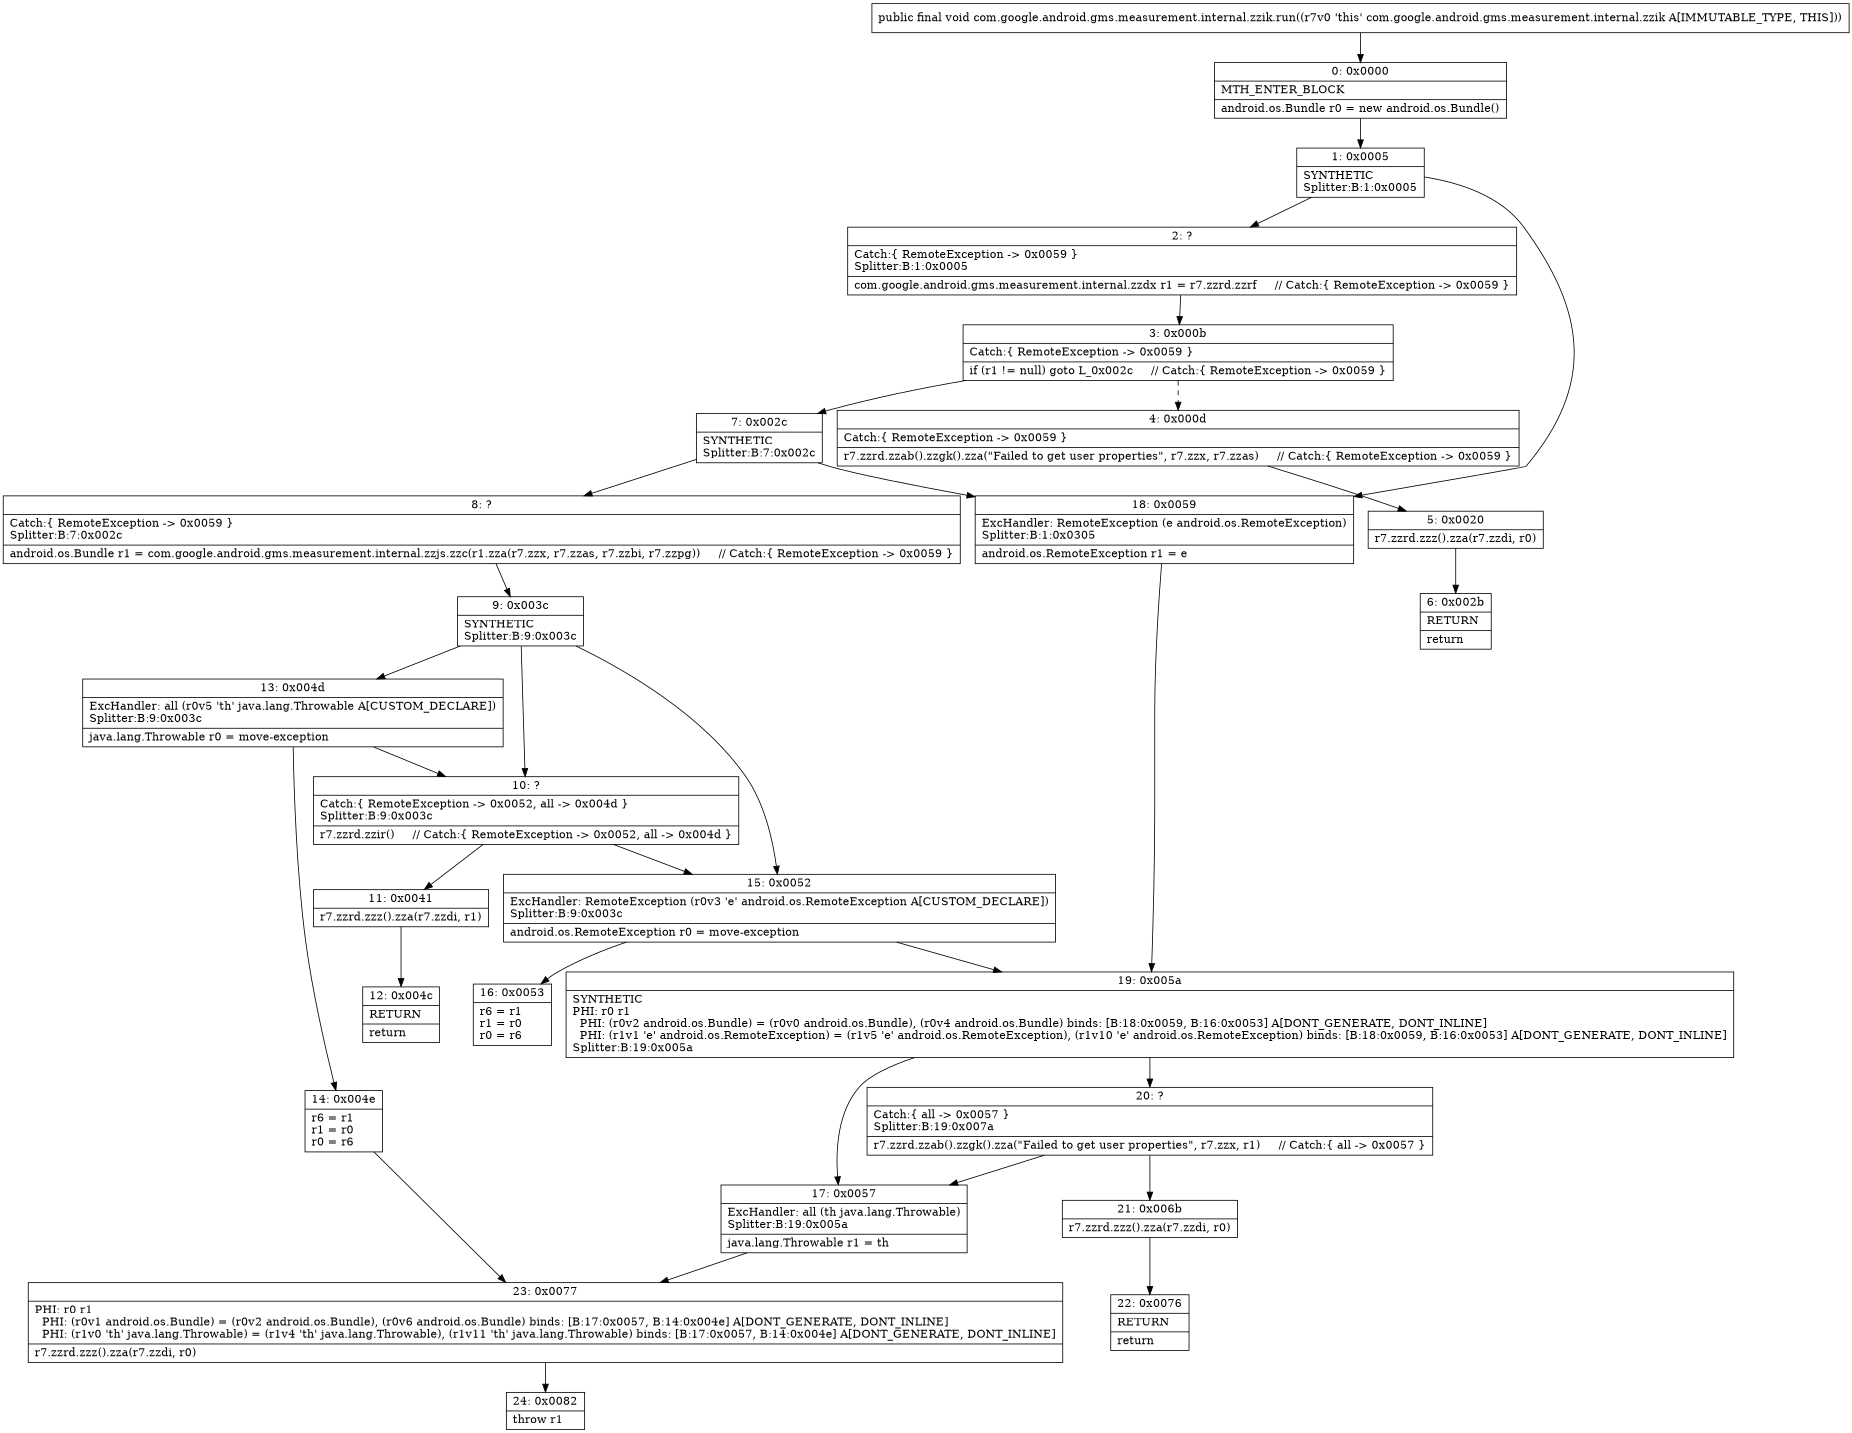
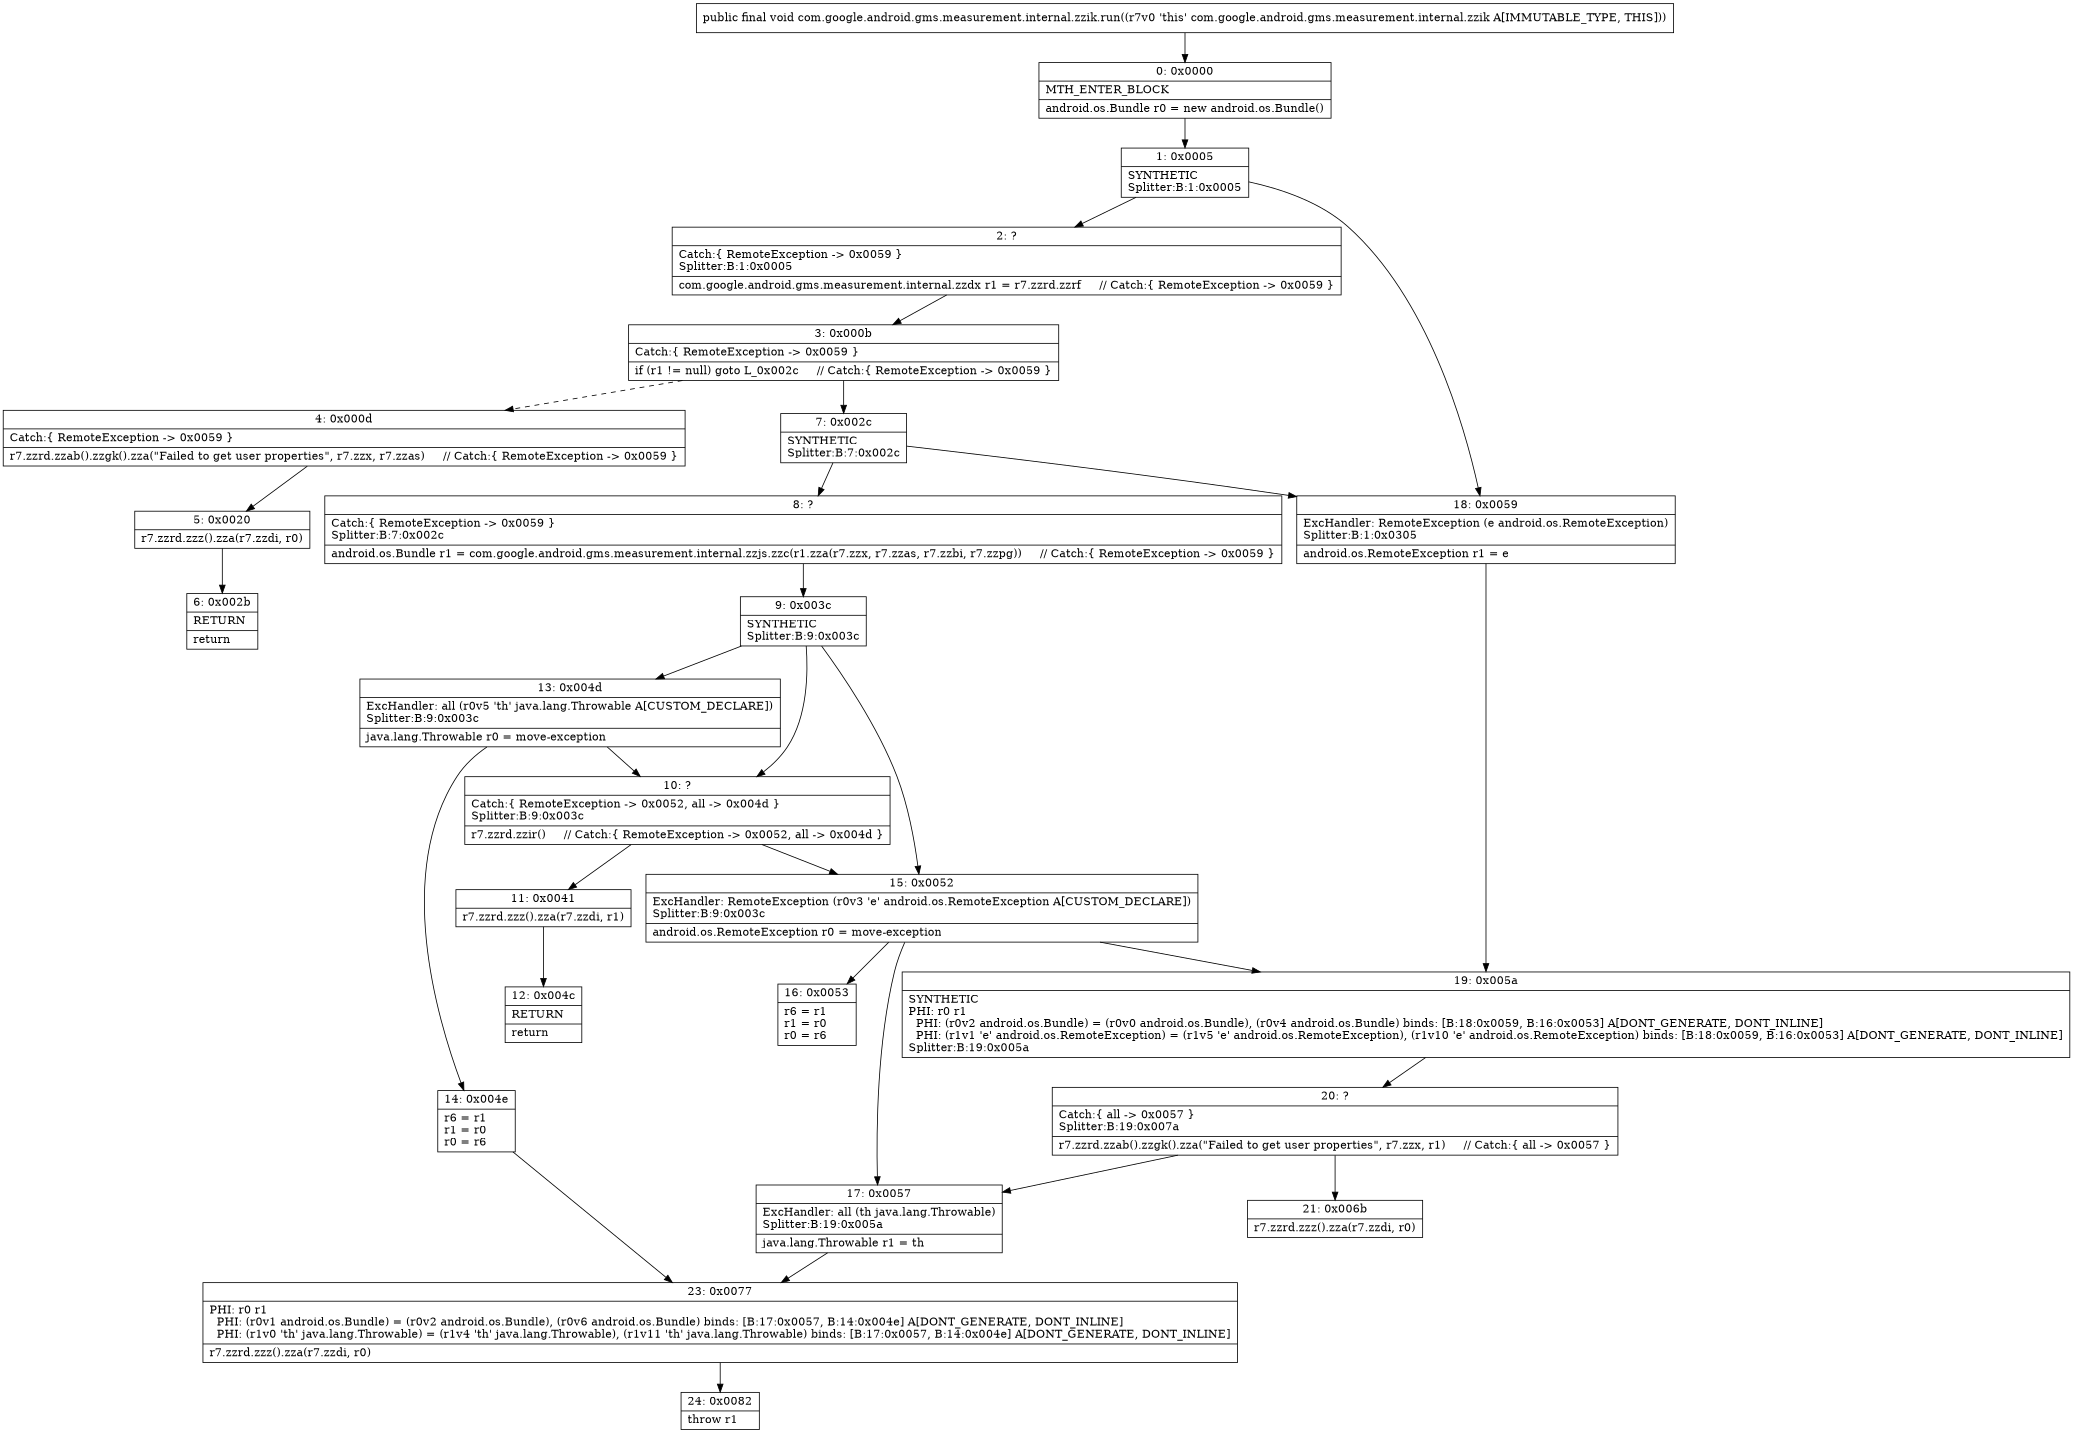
(851, 1100) -> (881, 1058)
(1150, 1323) -> none
